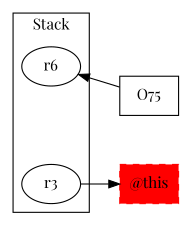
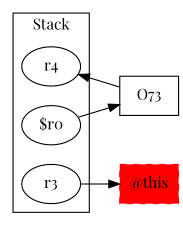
(51, 66) -> (51, 66)
(149, 96) -> (149, 96)
none -> (51, 125)
